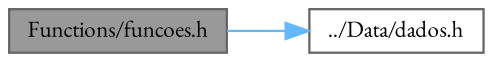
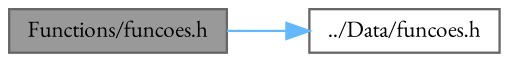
(396, 31) -> (404, 31)
